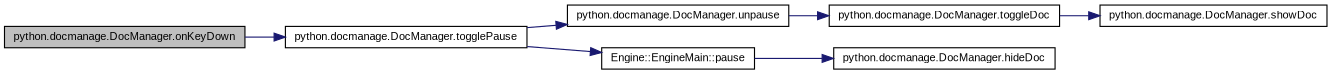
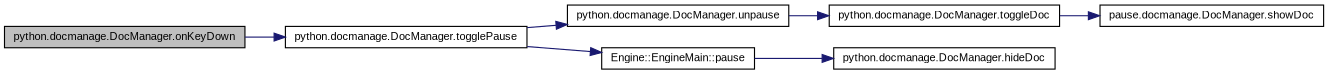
(1214, 16) -> (1212, 16)
